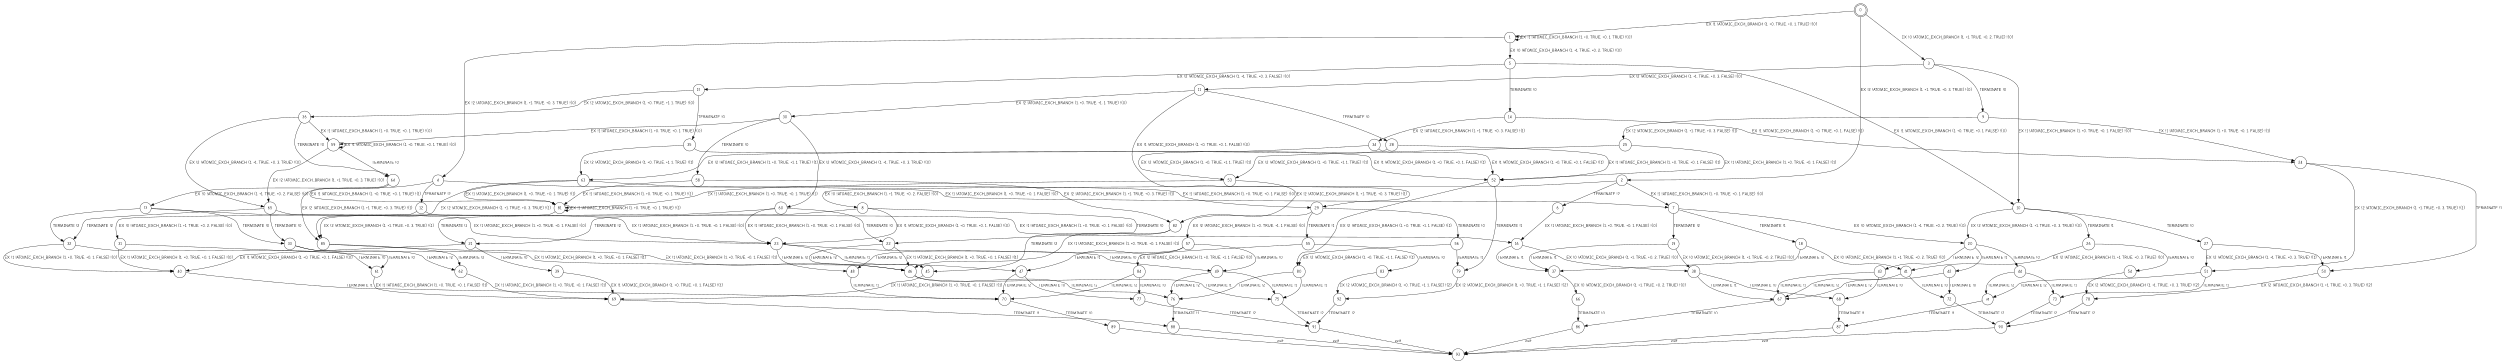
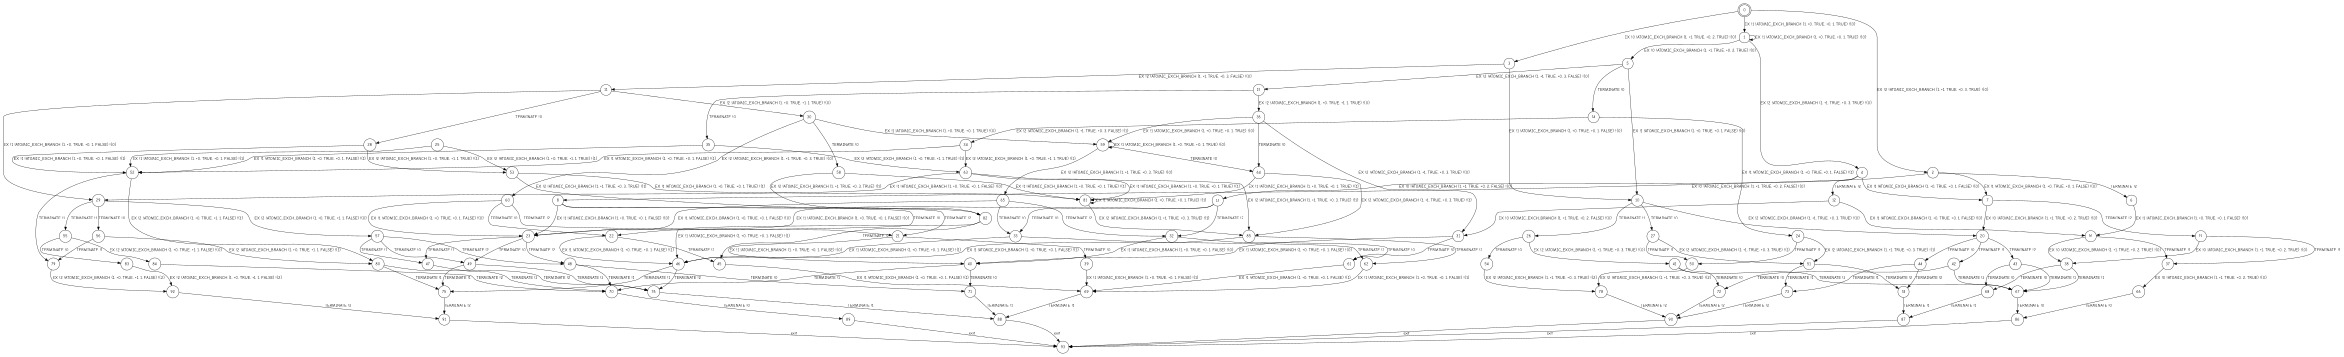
(1983, 117) -> none
(196, 149) -> (1373, 185)
(1801, 244) -> none
none -> (970, 292)
(1139, 299) -> none
